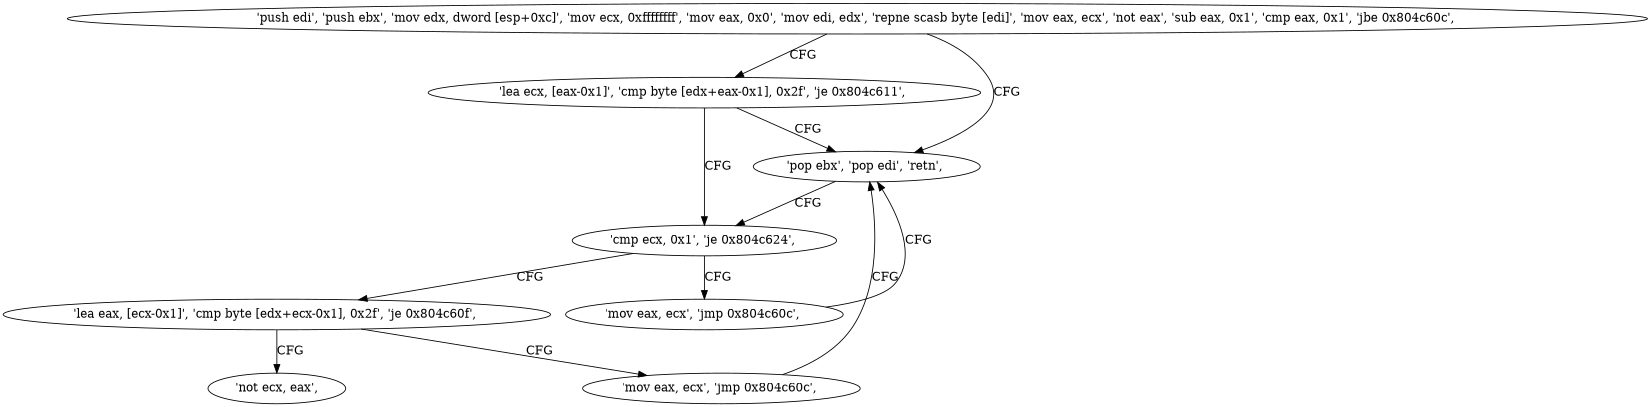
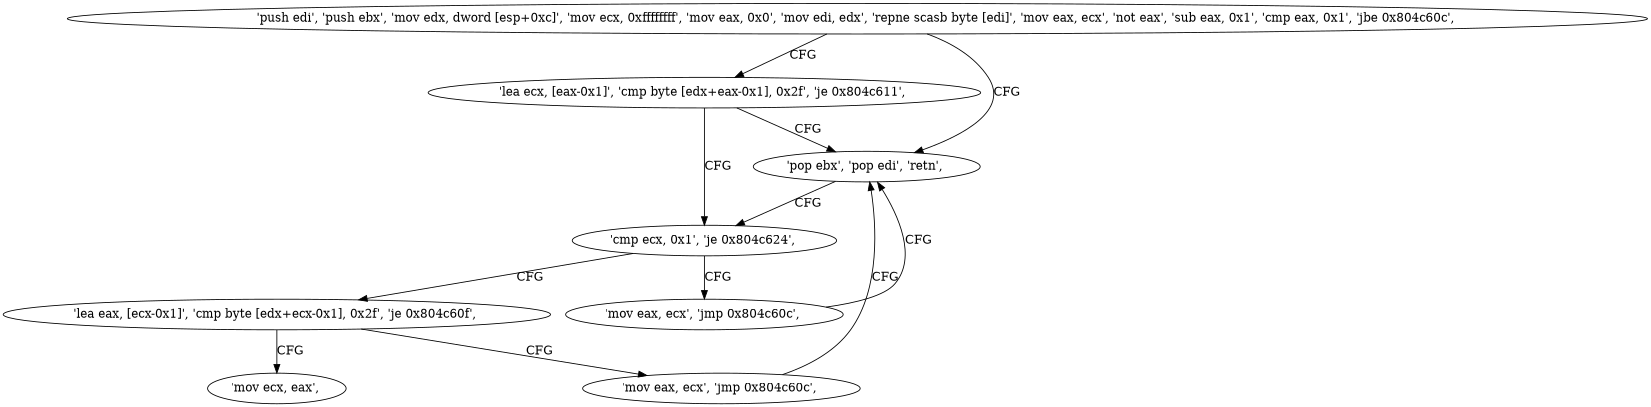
(277, 388) -> (277, 388)
